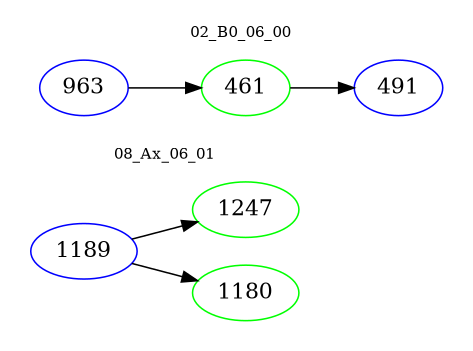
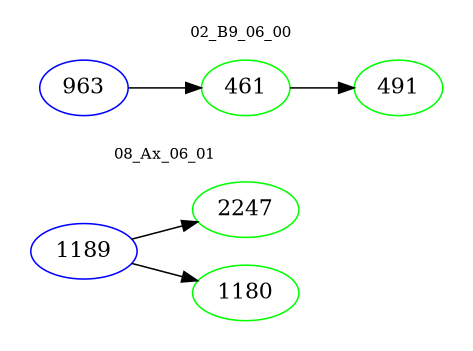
(241, 33) -> (241, 33)
(399, 88) -> (399, 88)
(246, 210) -> (246, 210)
